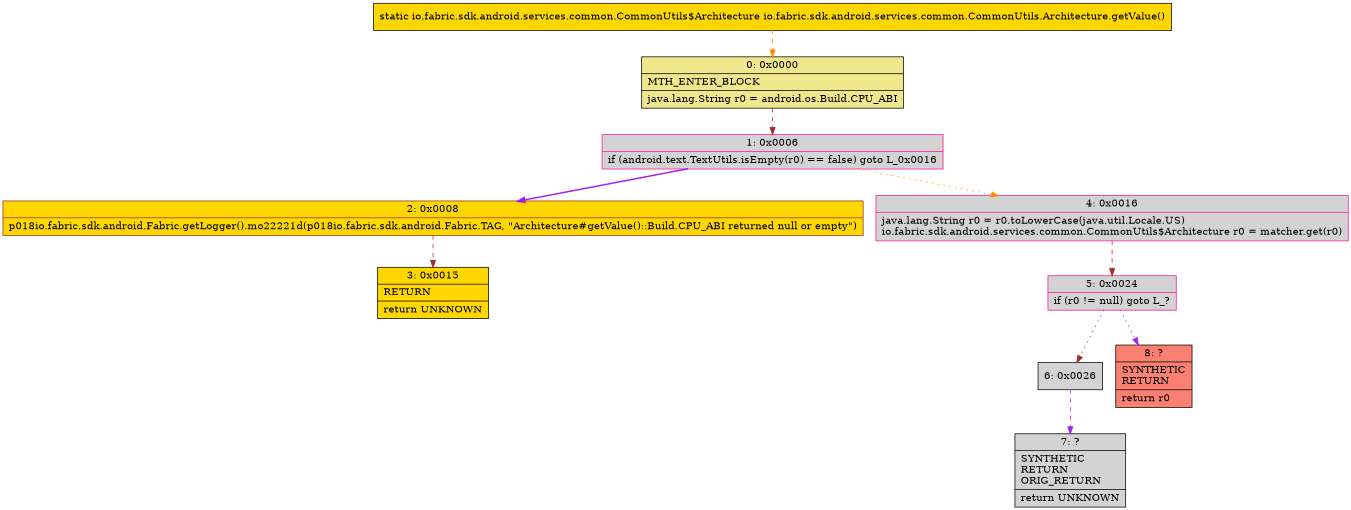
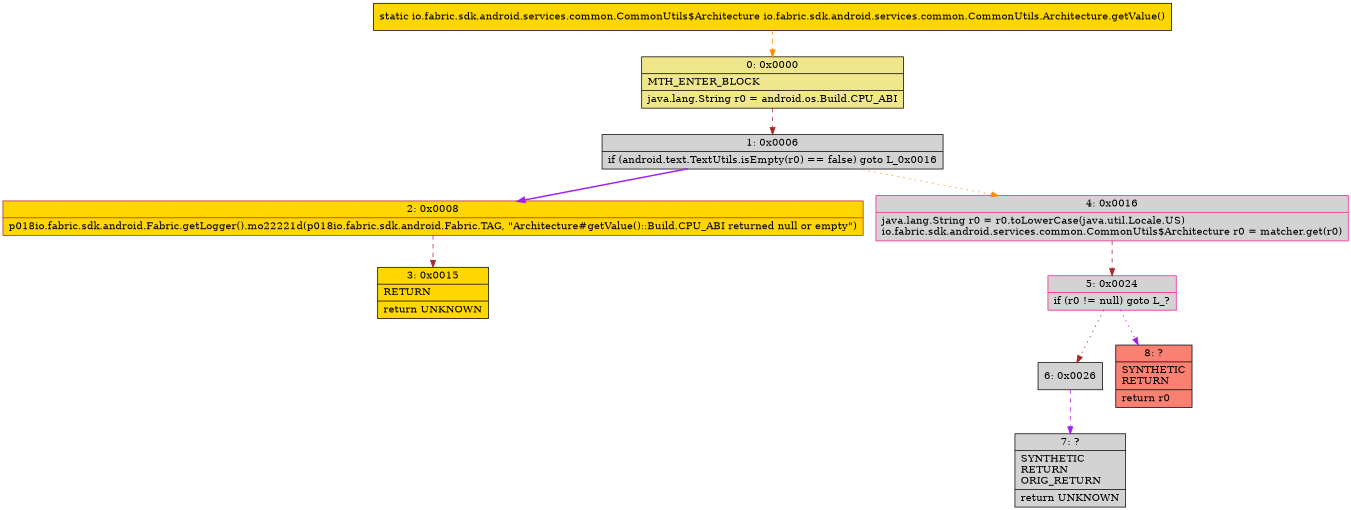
(773, 152) -> (773, 152)
